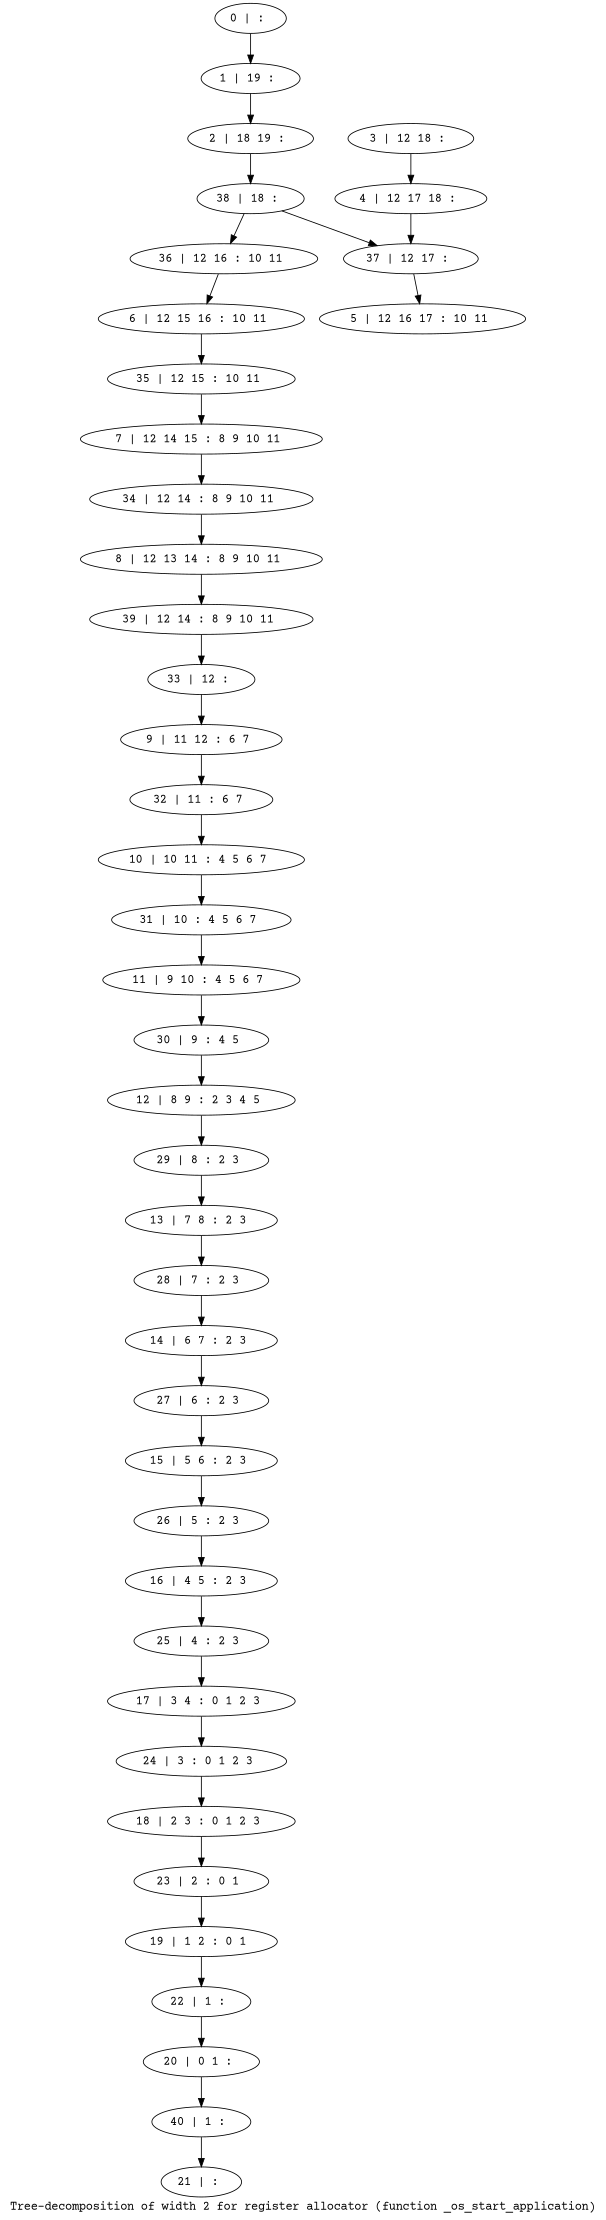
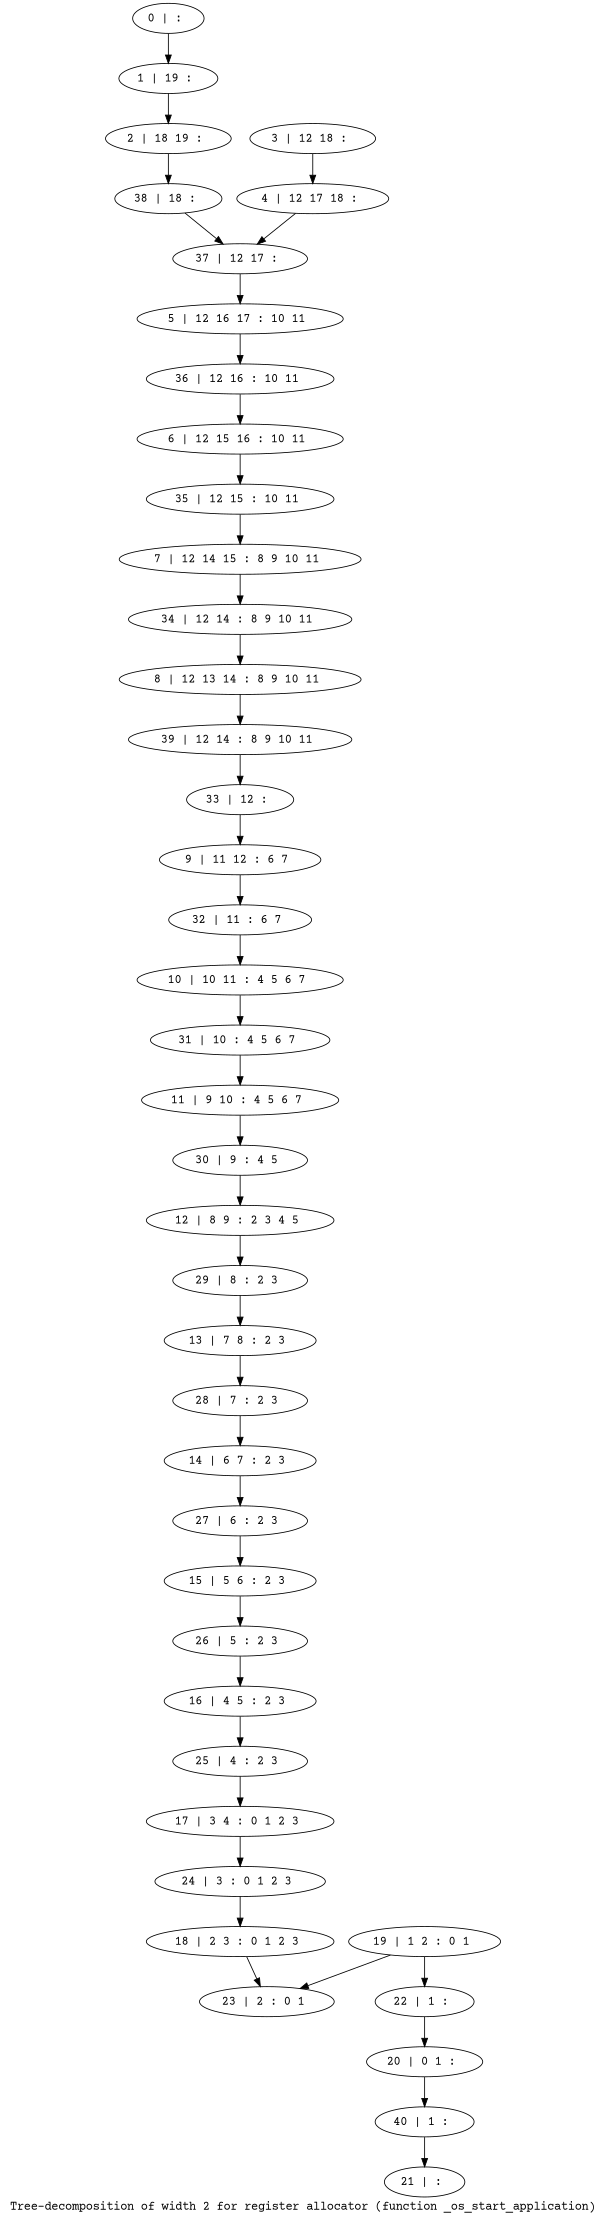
(239, 225) -> (240, 345)
(201, 1907) -> (349, 1970)
